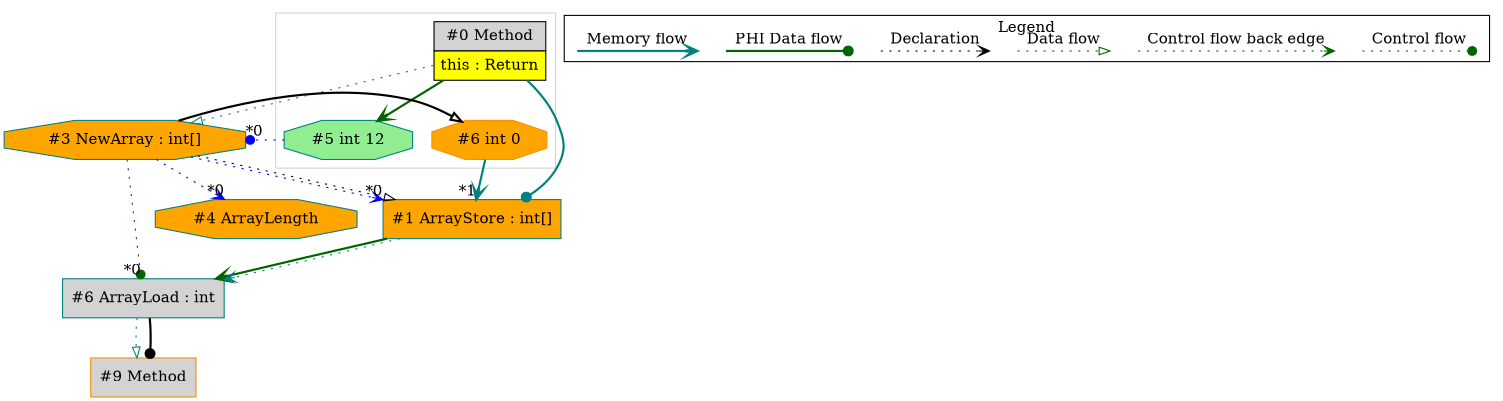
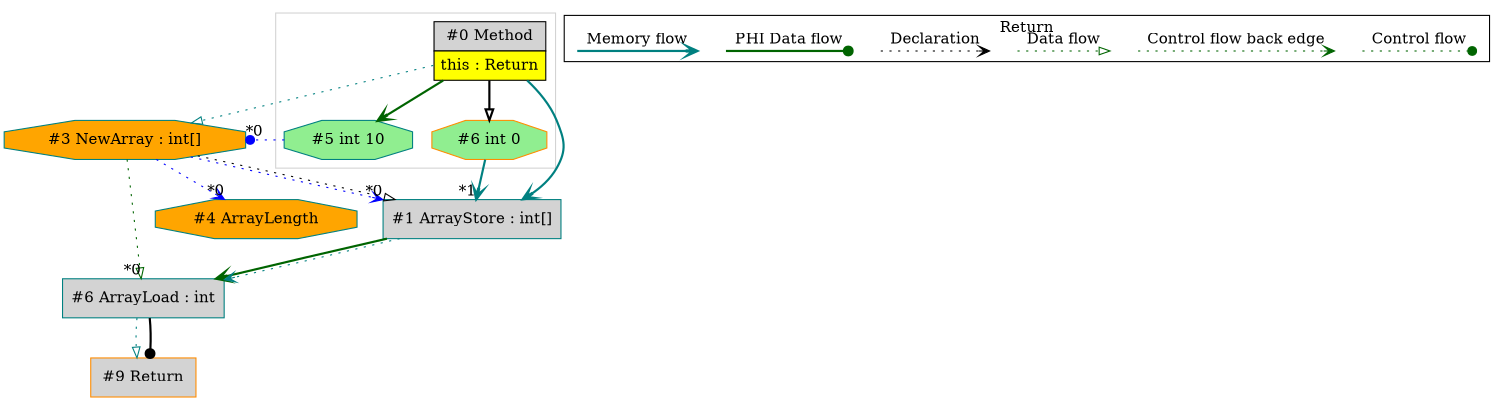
(1027, 28) -> (1027, 28)
(351, 93) -> (489, 95)
(563, 138) -> (563, 138)
(348, 140) -> (348, 140)
(489, 140) -> (489, 140)
(133, 214) -> (133, 214)
(472, 219) -> (472, 219)
(143, 377) -> (143, 377)
